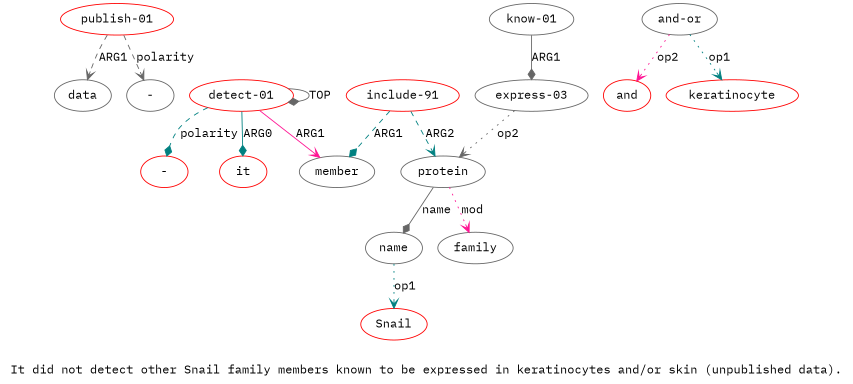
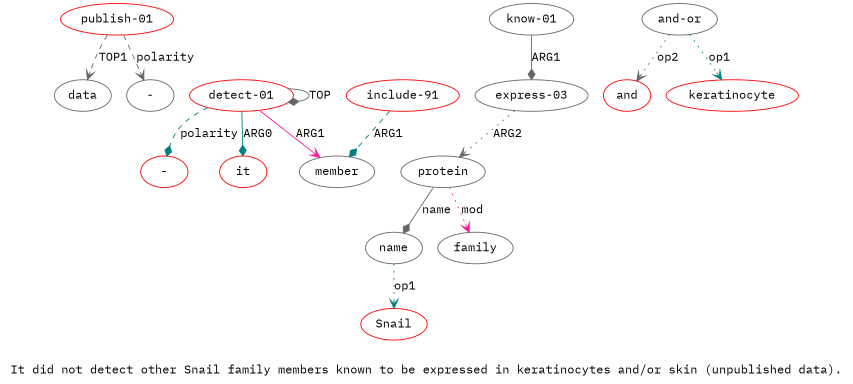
(656, 54) -> (656, 54)
(114, 57) -> (114, 57)
(421, 130) -> none
(508, 134) -> (508, 134)
